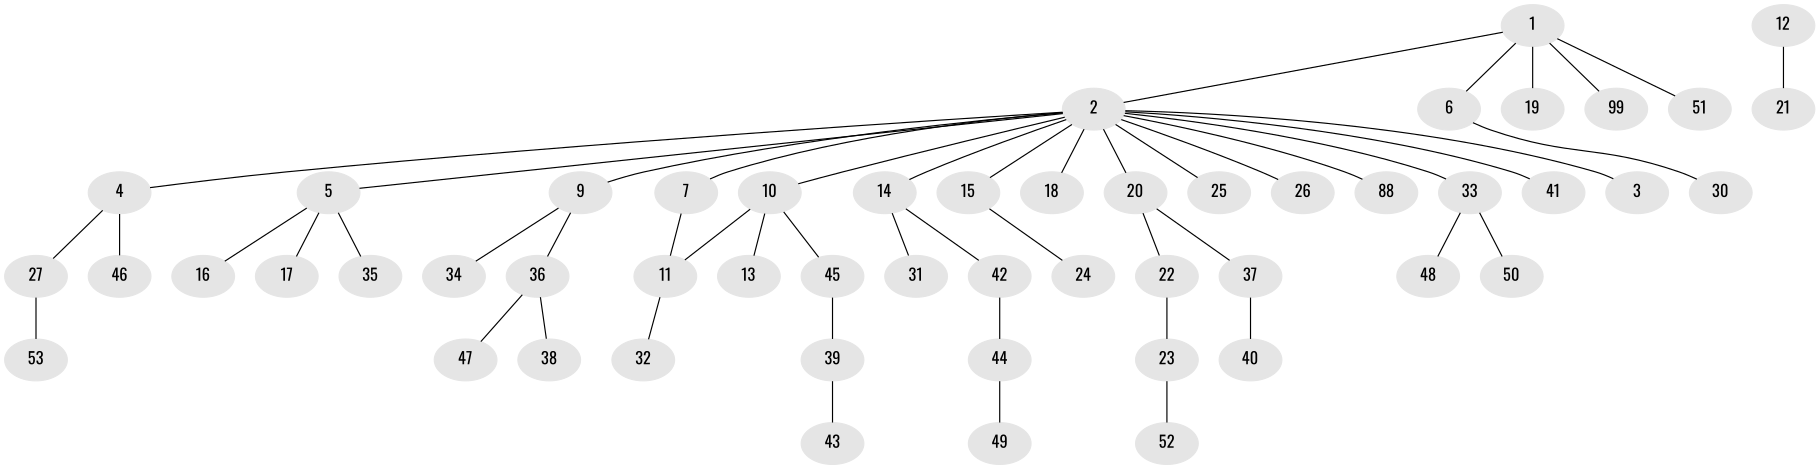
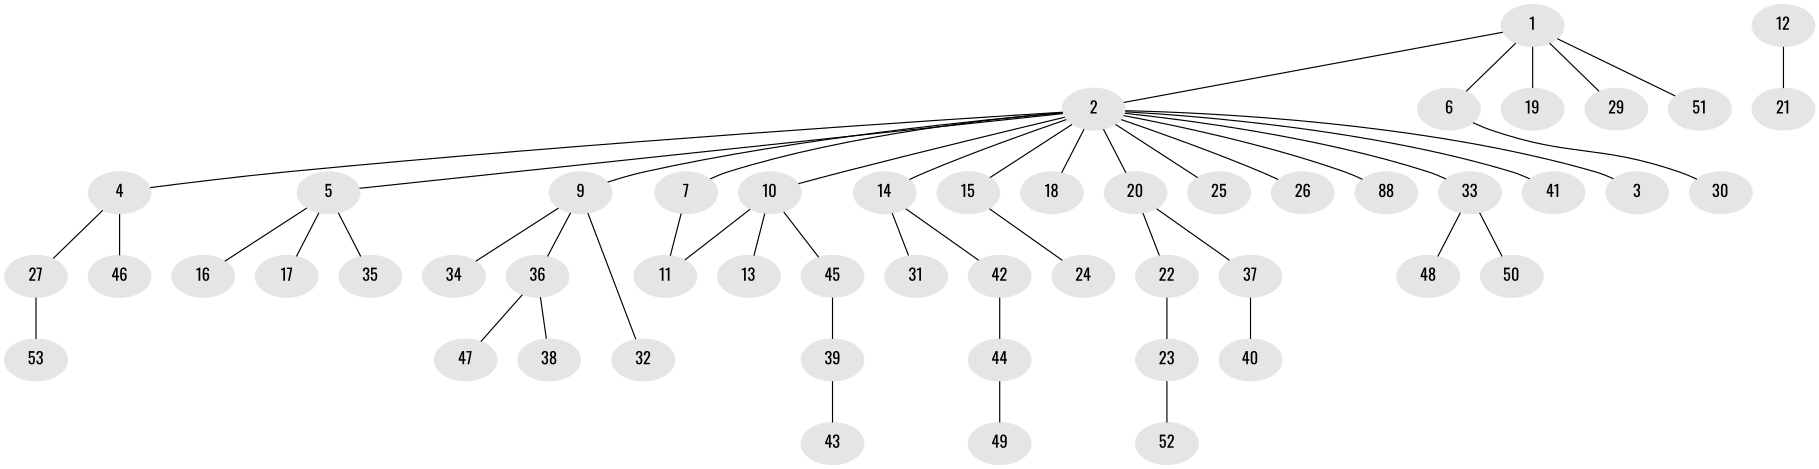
(1616, 109) -> (1616, 109)
(654, 318) -> (612, 276)
